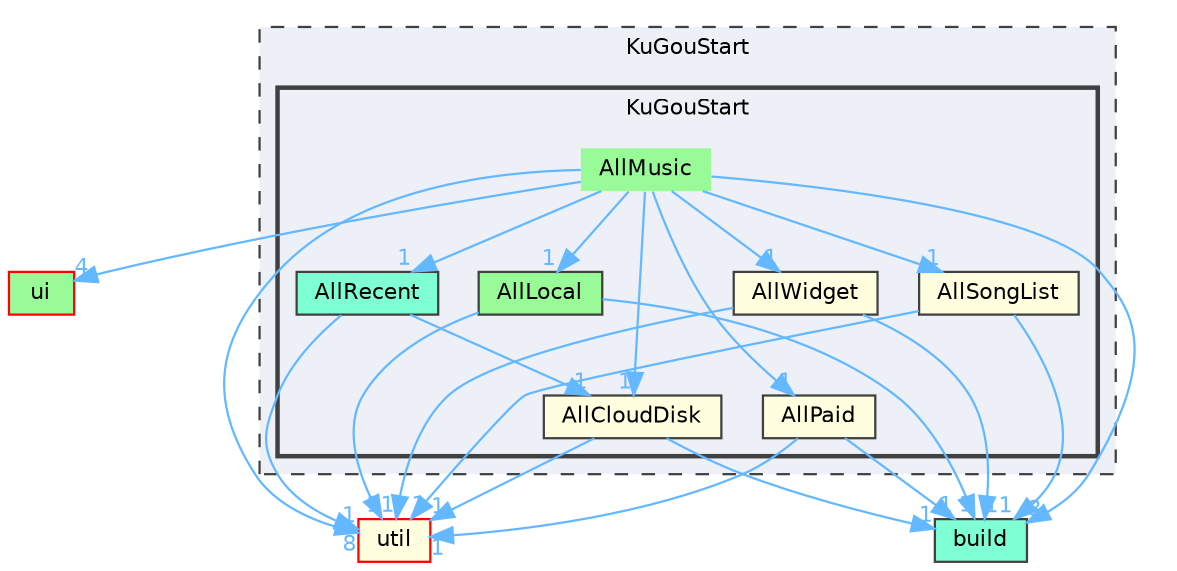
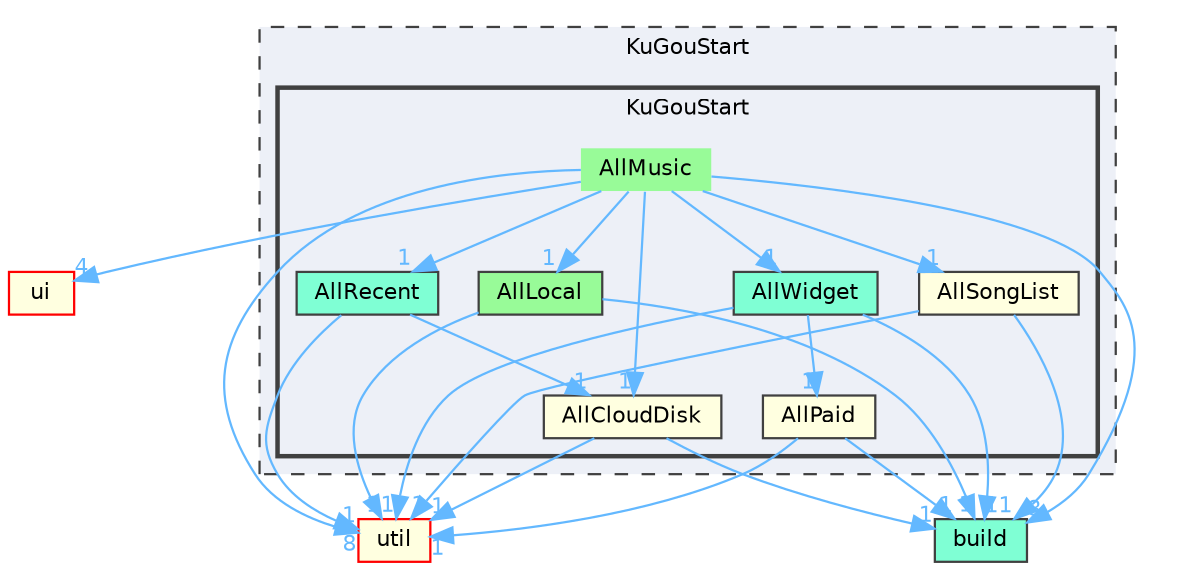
(42, 293) -> (42, 293)
(806, 293) -> (806, 293)
(701, 295) -> (811, 344)
